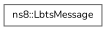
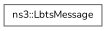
(53, 15) -> (53, 15)
